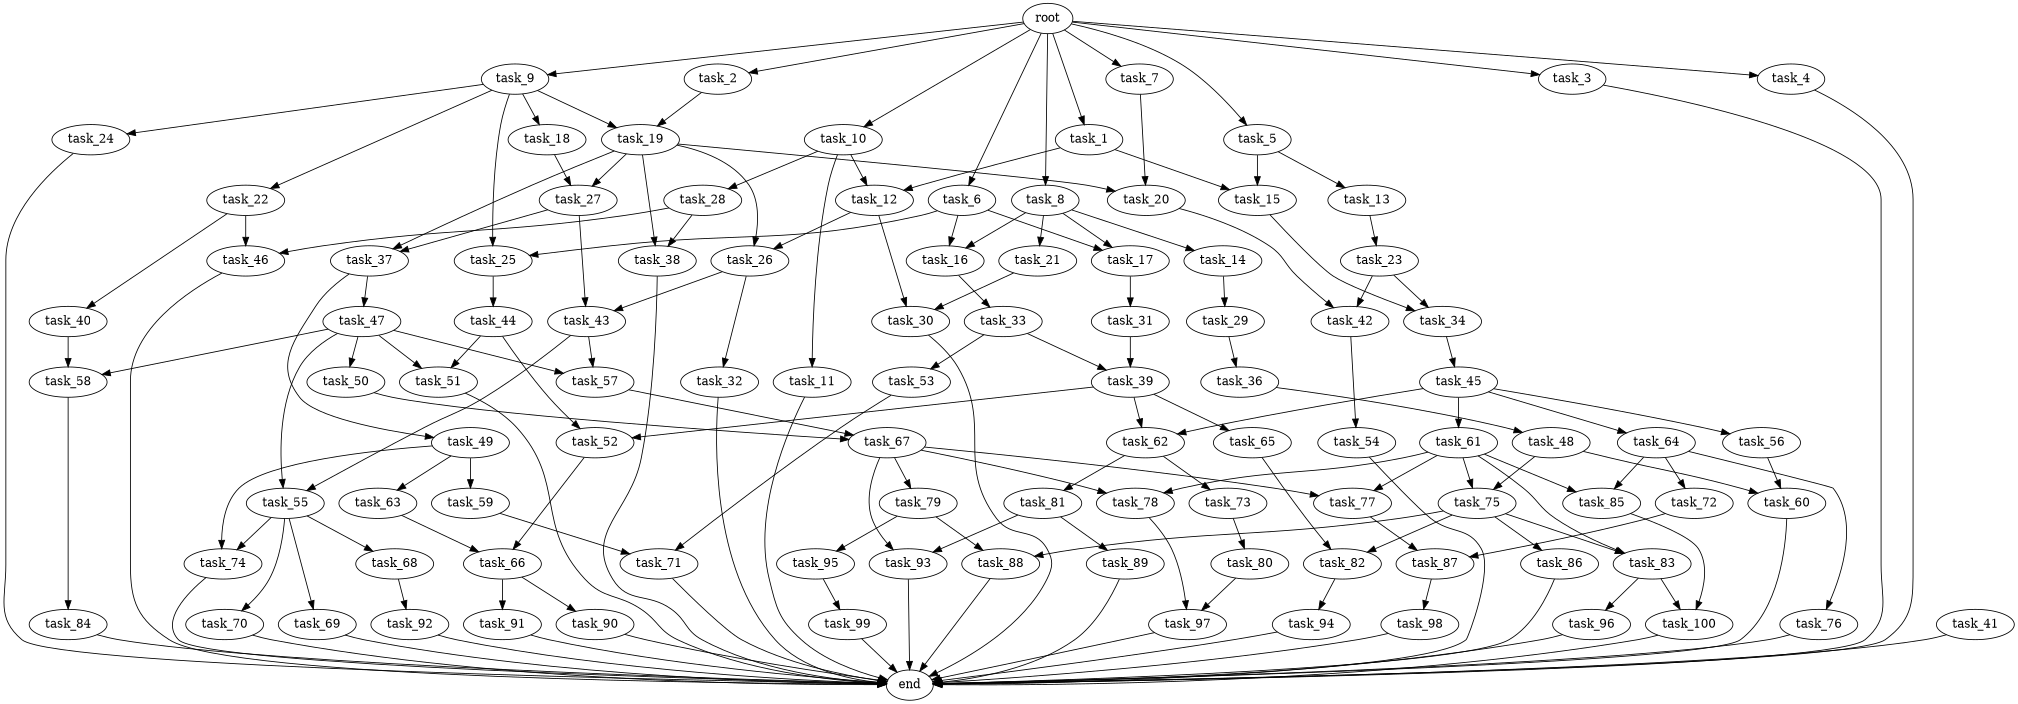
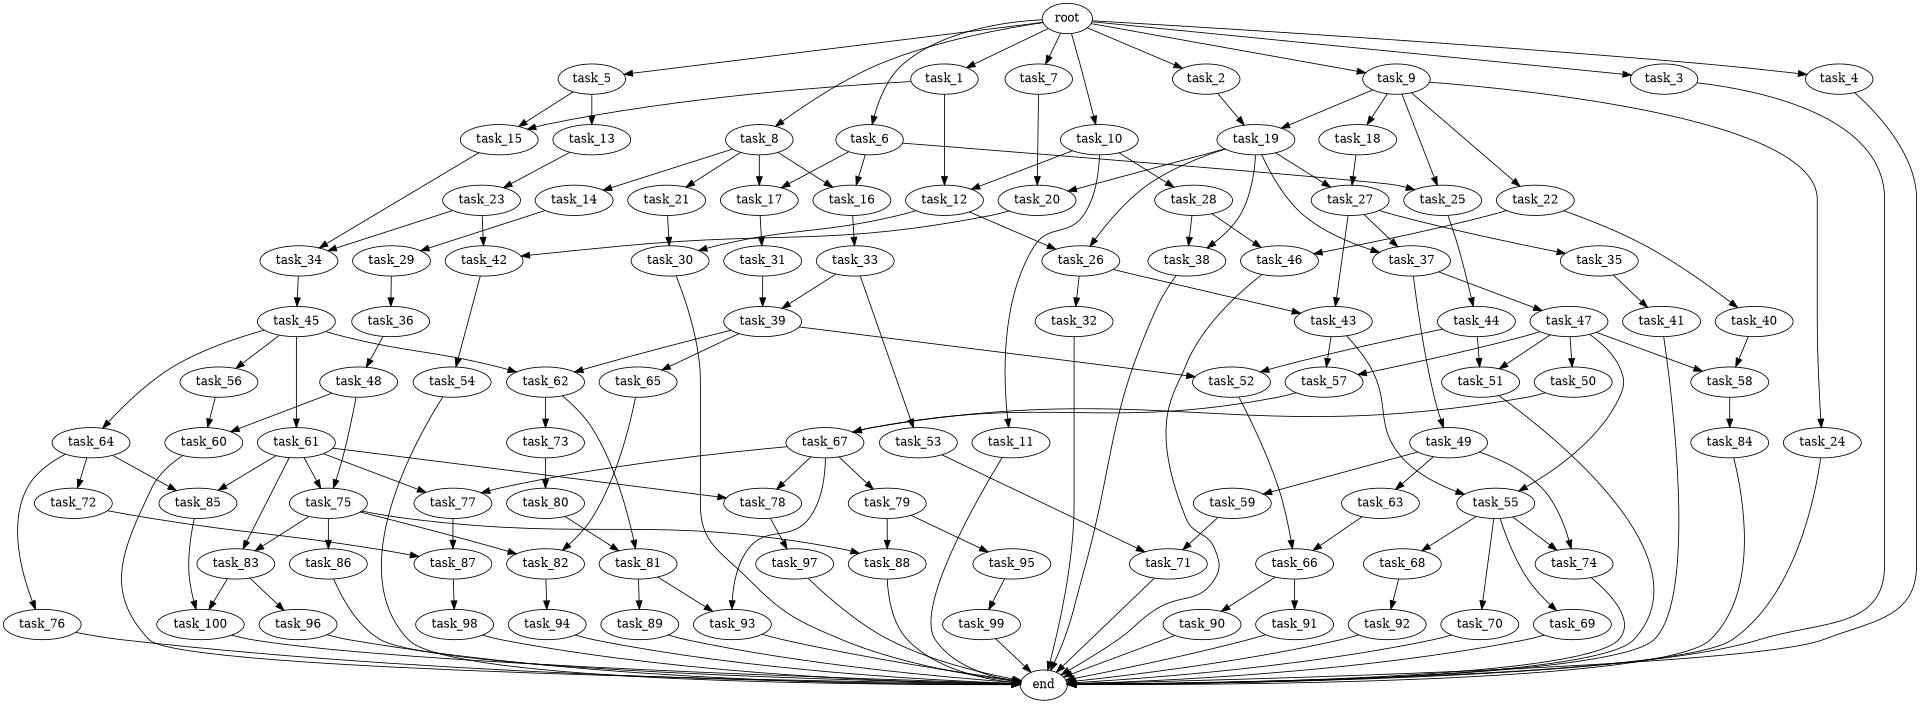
none -> (1599, 261)
(1222, 591) -> (594, 535)
